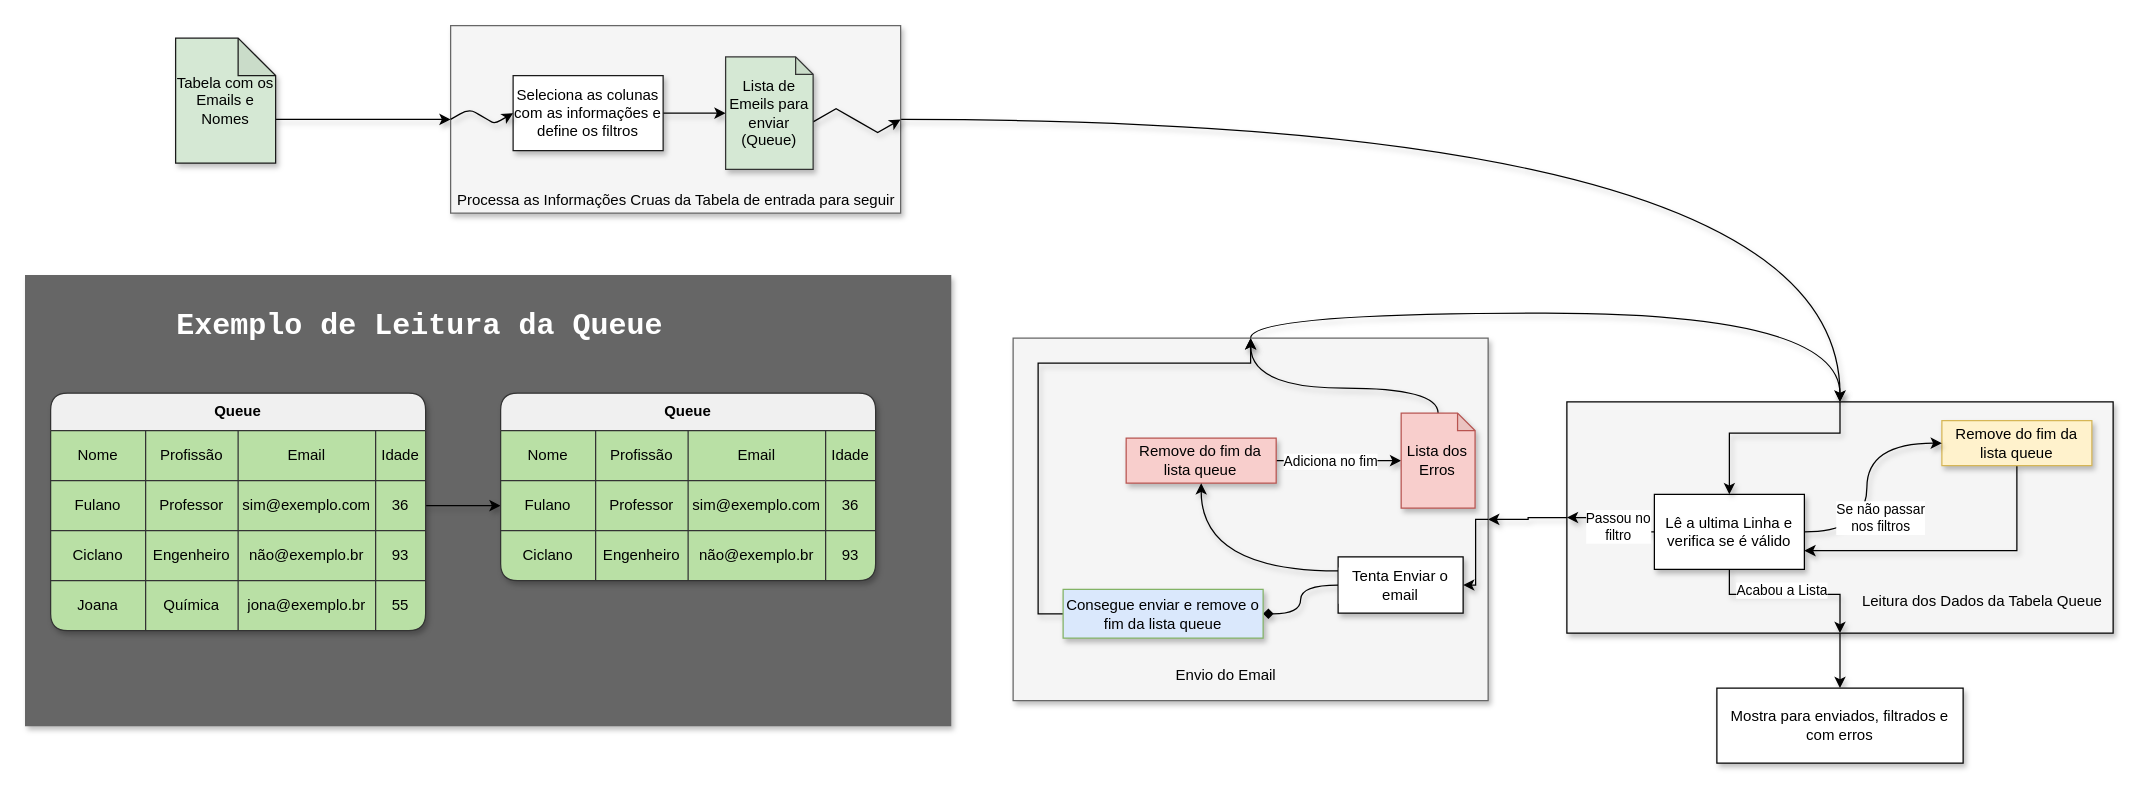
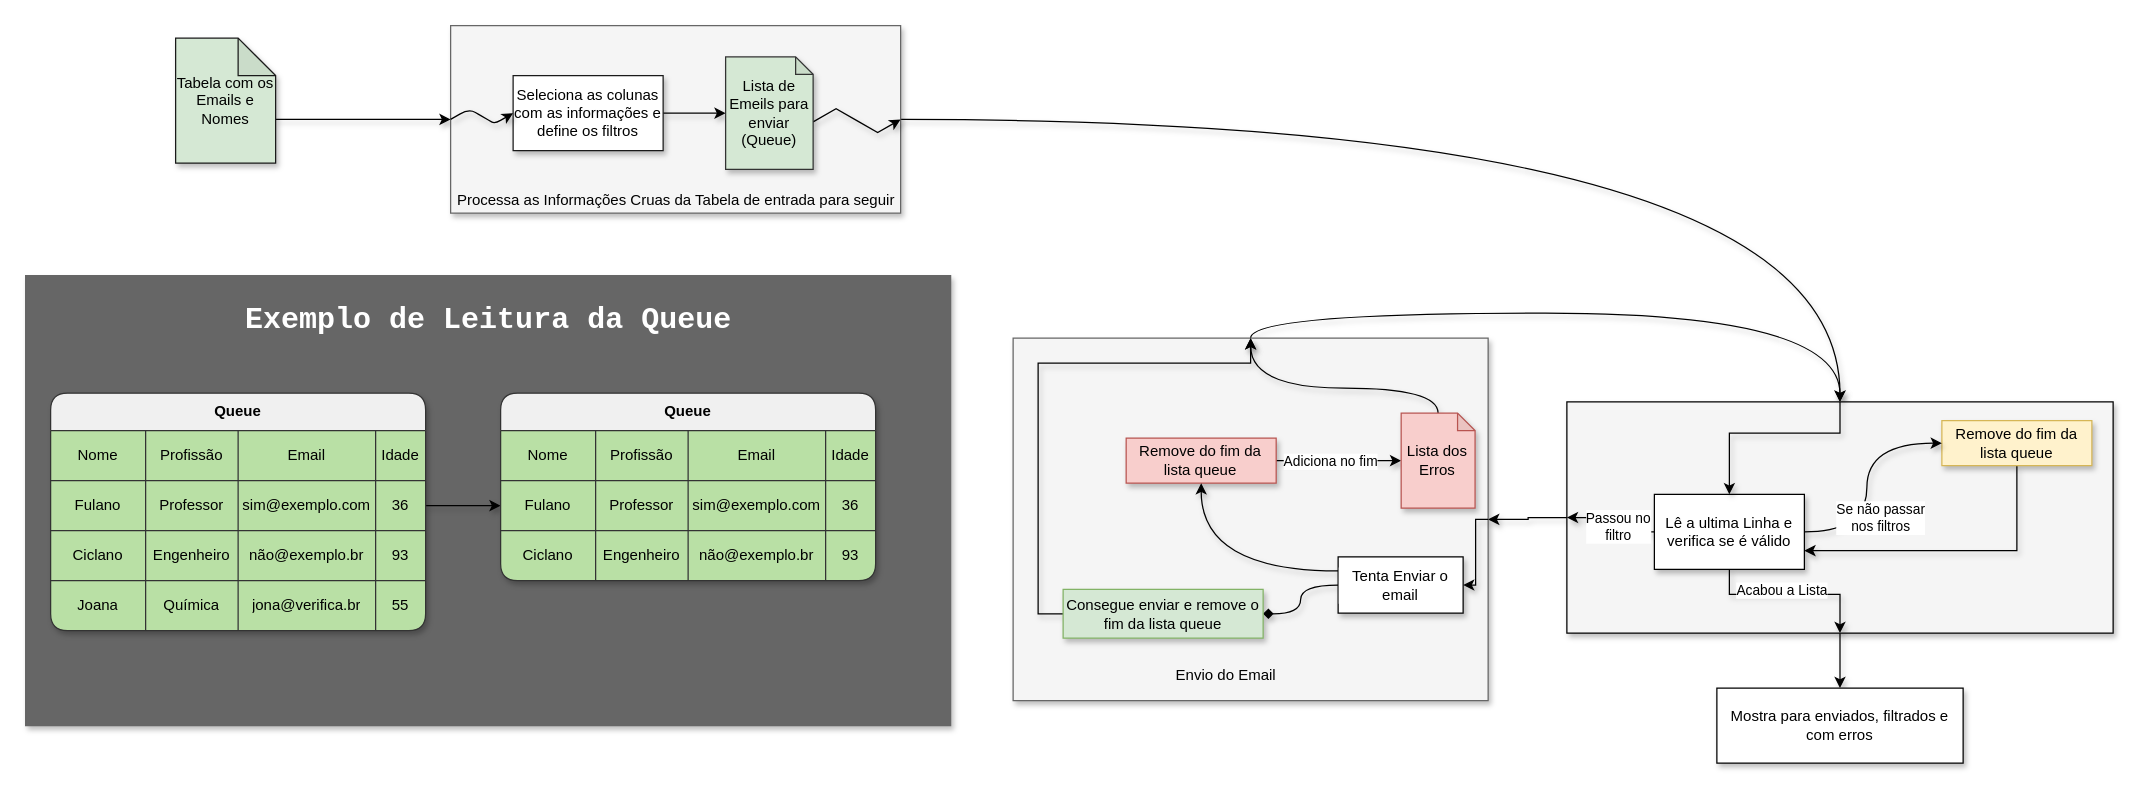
(419, 326) -> (488, 319)
(1982, 602) -> none
(307, 606) -> (307, 606)
(1163, 614) -> (1163, 614)
